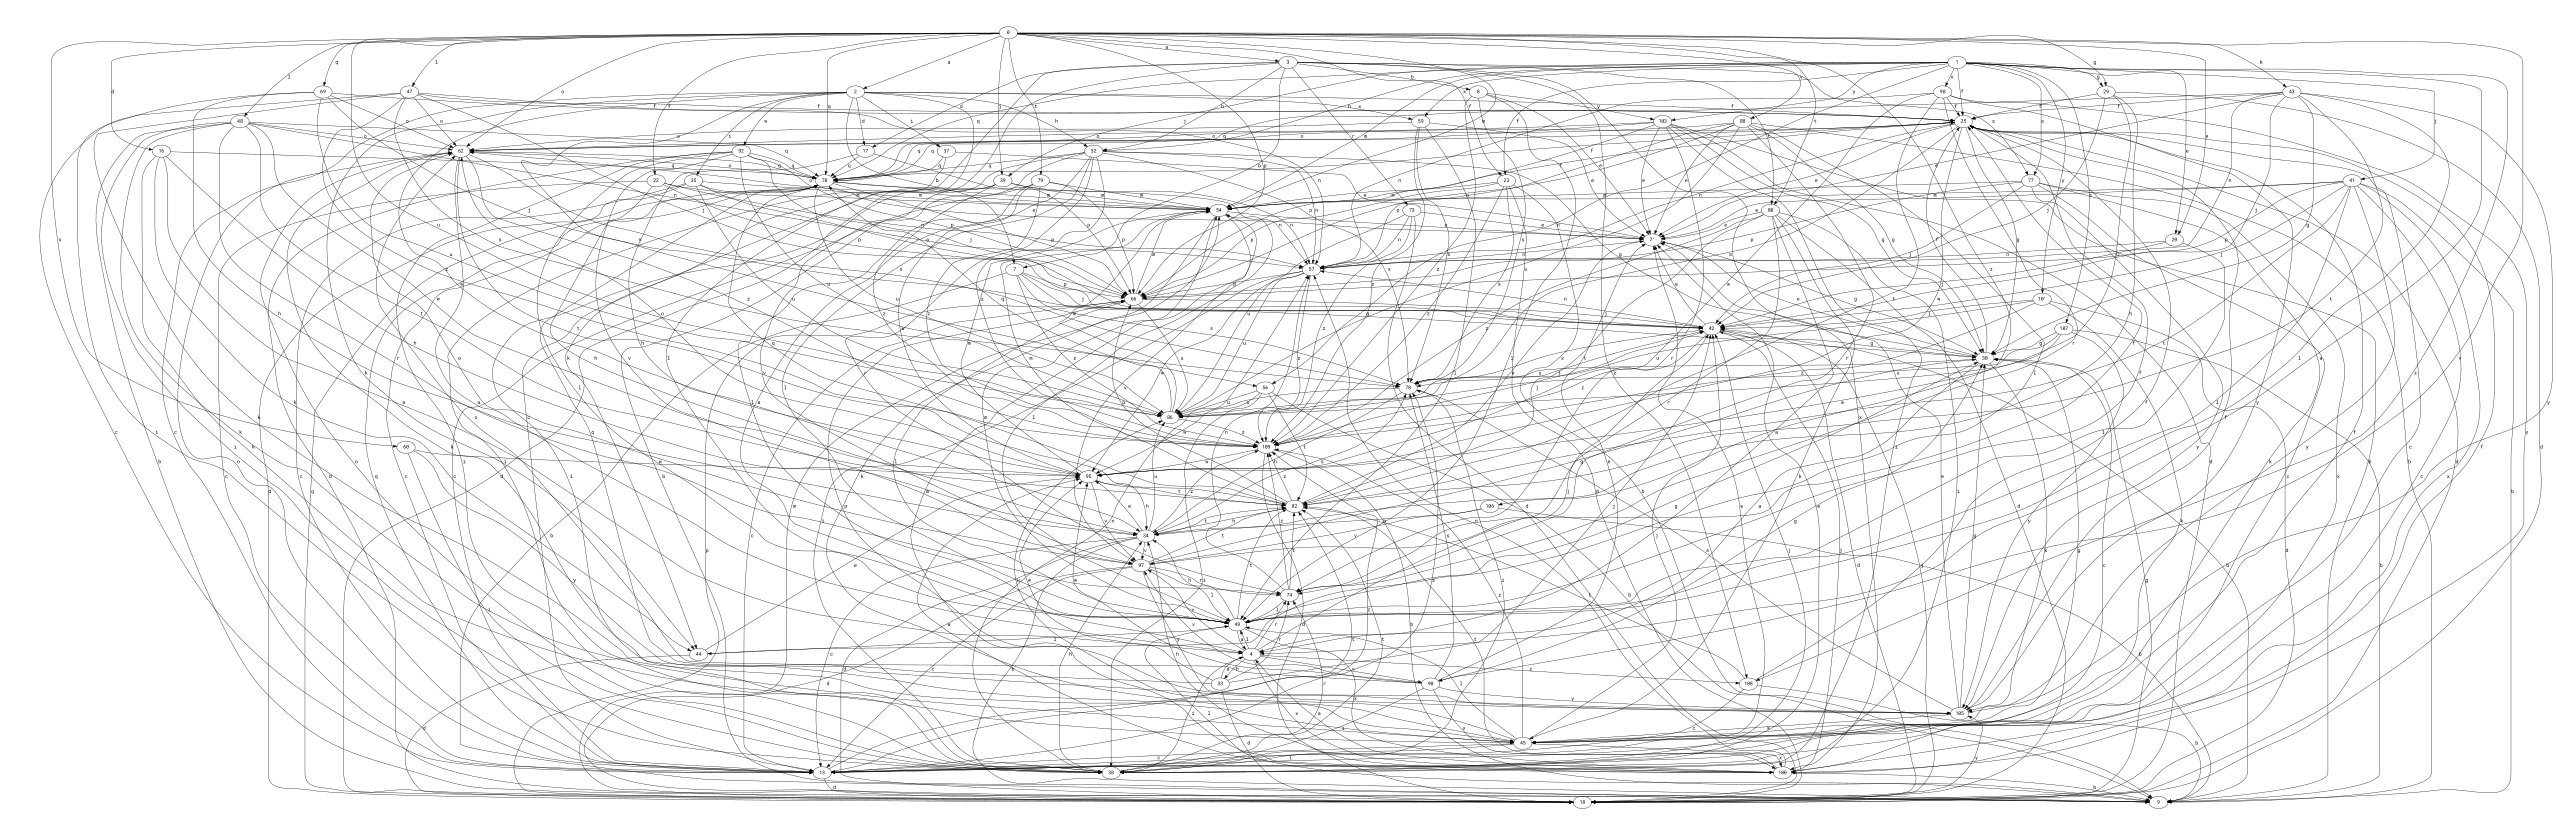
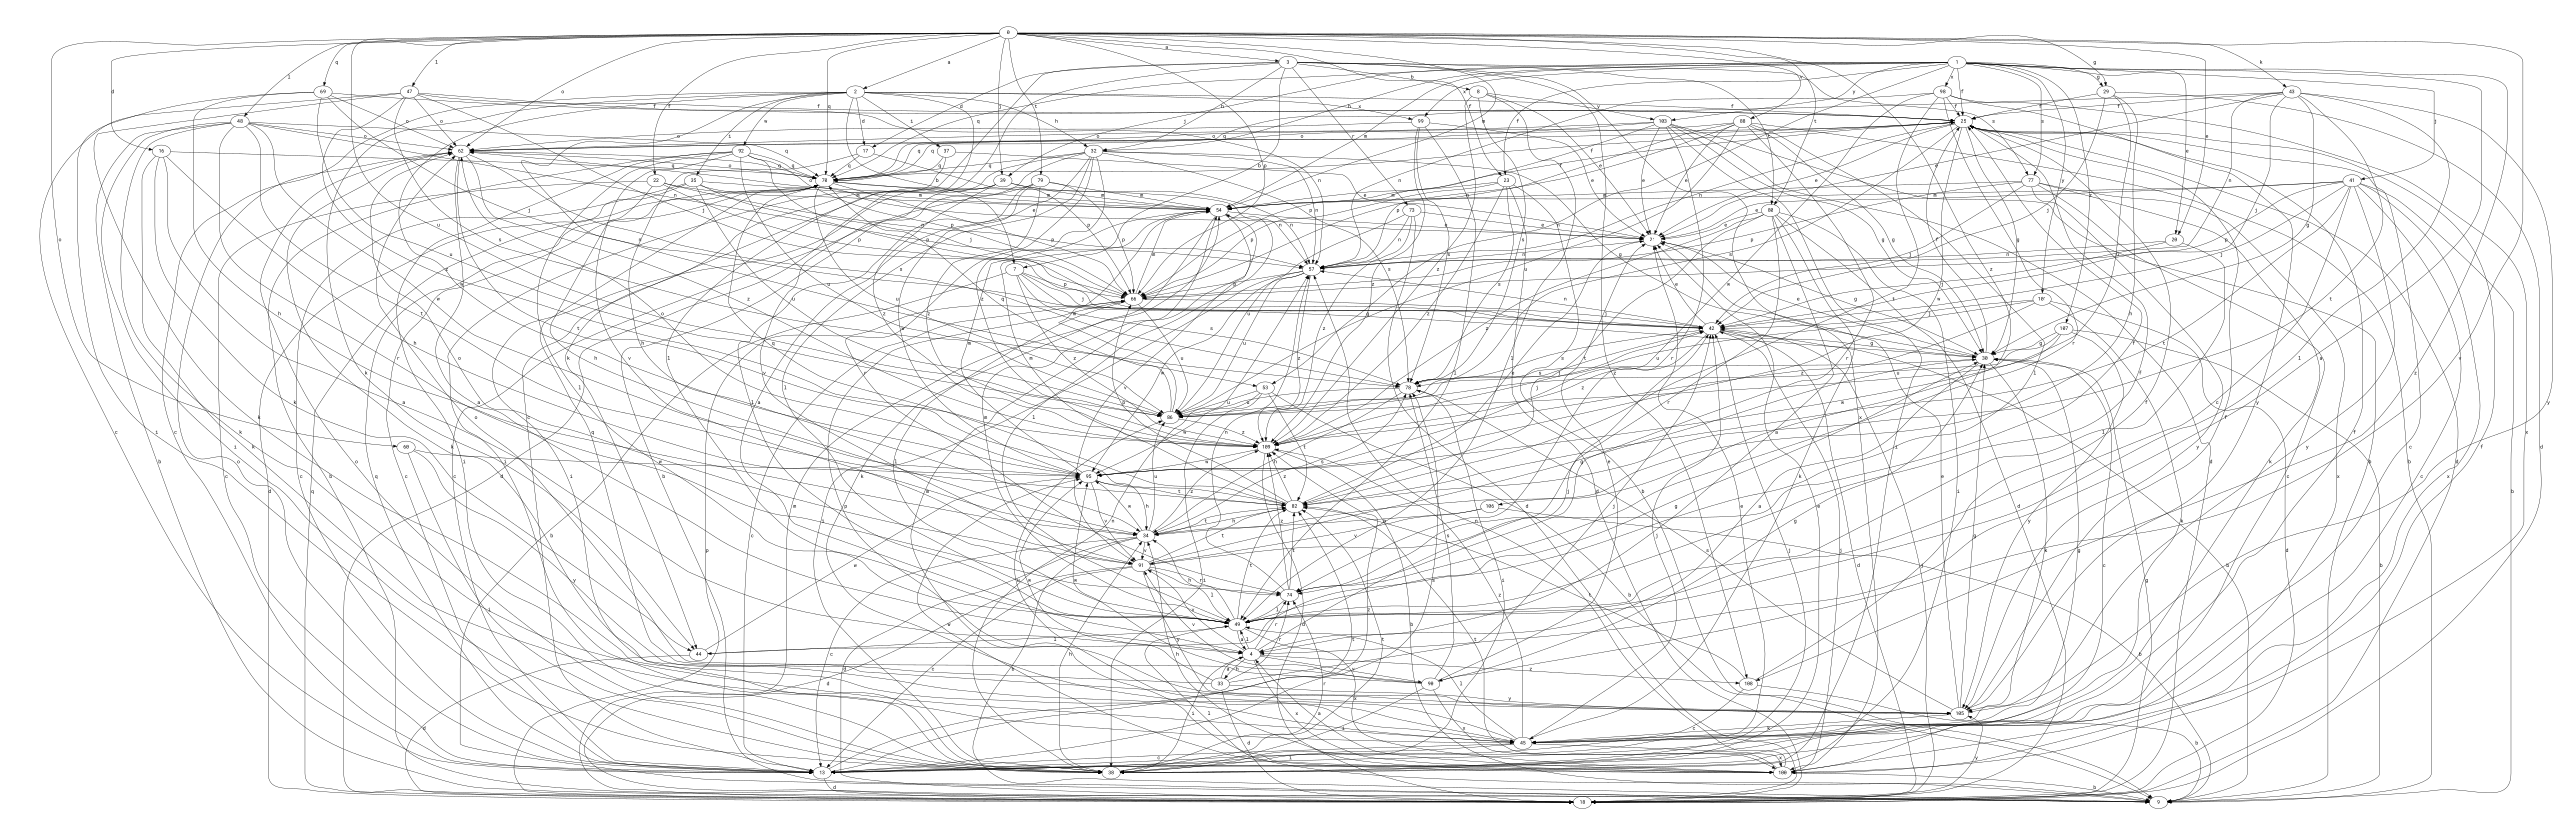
(1421, 122) -> (1421, 122)
(1265, 388) -> (1265, 388)
(2217, 403) -> (2217, 403)
(1141, 566) -> (1141, 566)
(1692, 707) -> (1516, 702)
